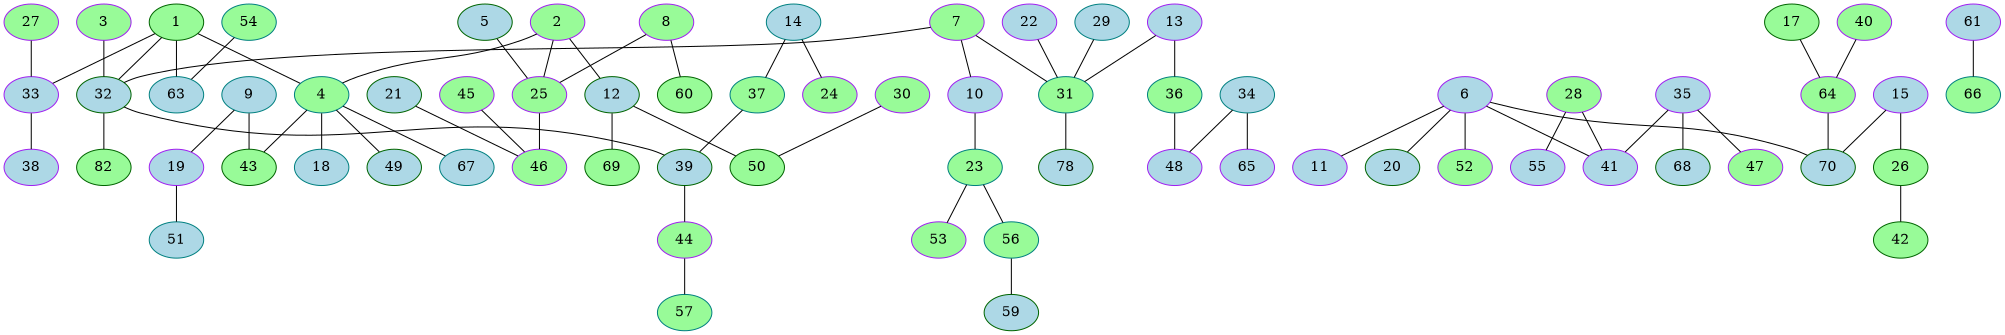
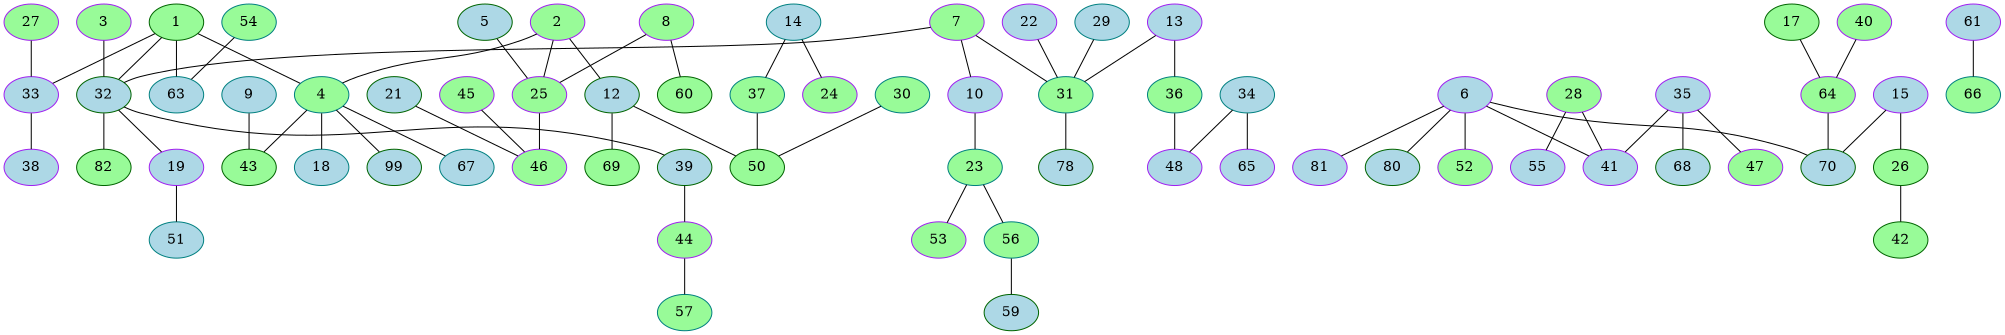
(902, 95) -> (902, 95)
(721, 131) -> (757, 131)
(210, 134) -> (140, 131)
(394, 167) -> (394, 167)
(1320, 167) -> (1320, 167)
(1393, 167) -> (1393, 167)
